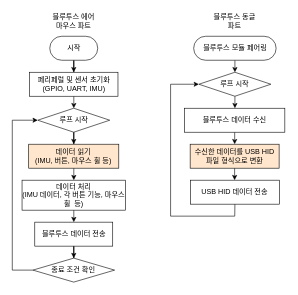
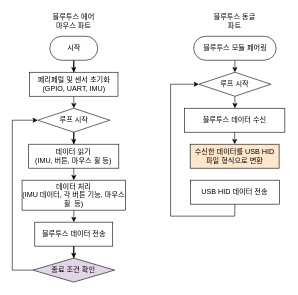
(74, 156) -> (74, 156)
(235, 172) -> none
(74, 270) -> (74, 270)
